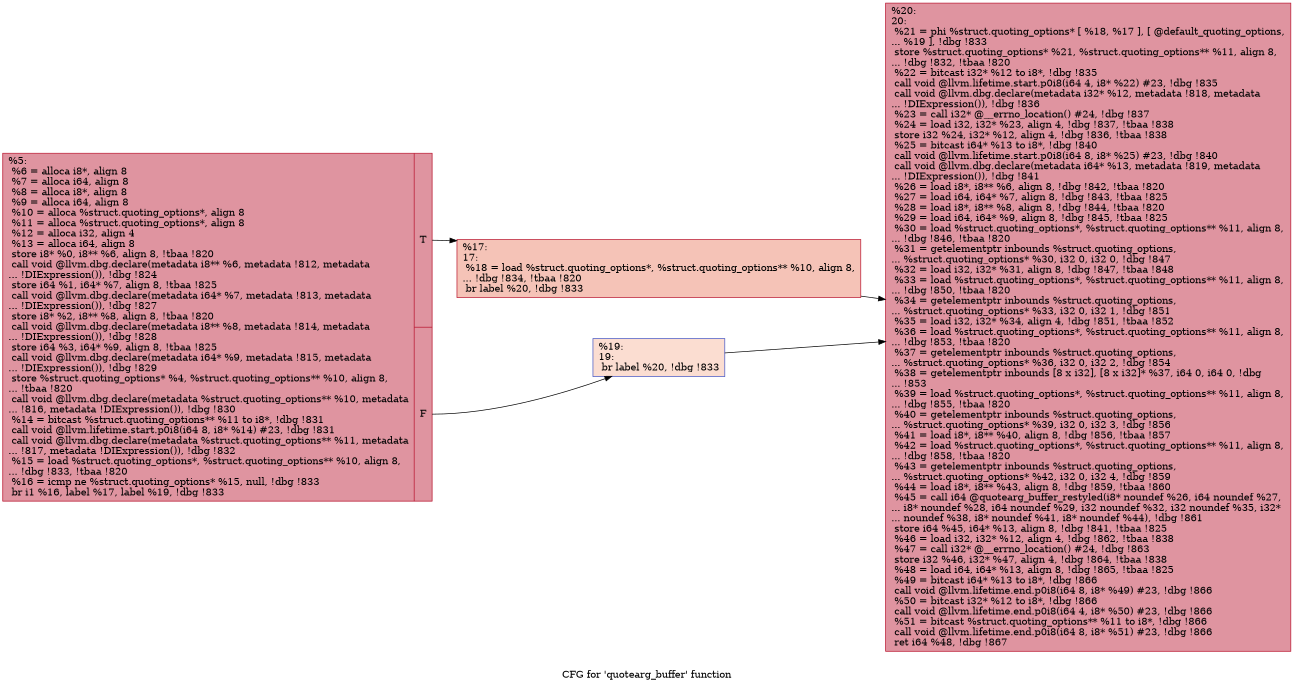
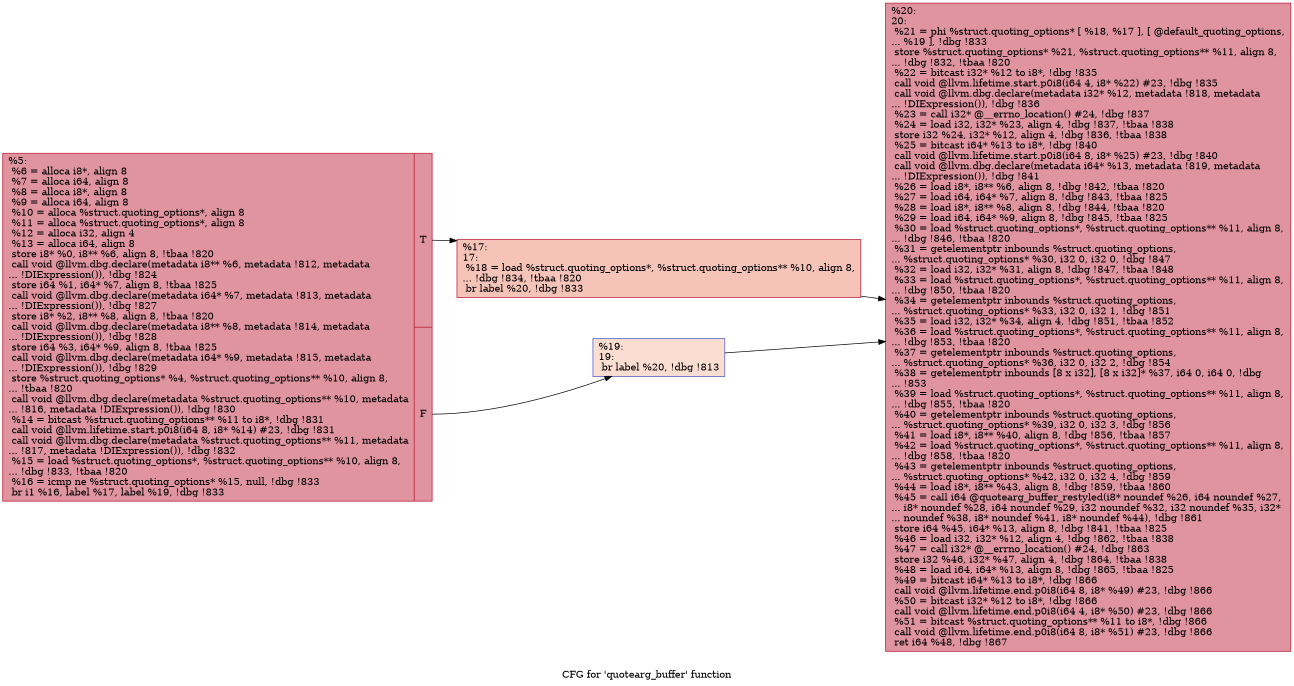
(659, 368) -> (659, 368)
